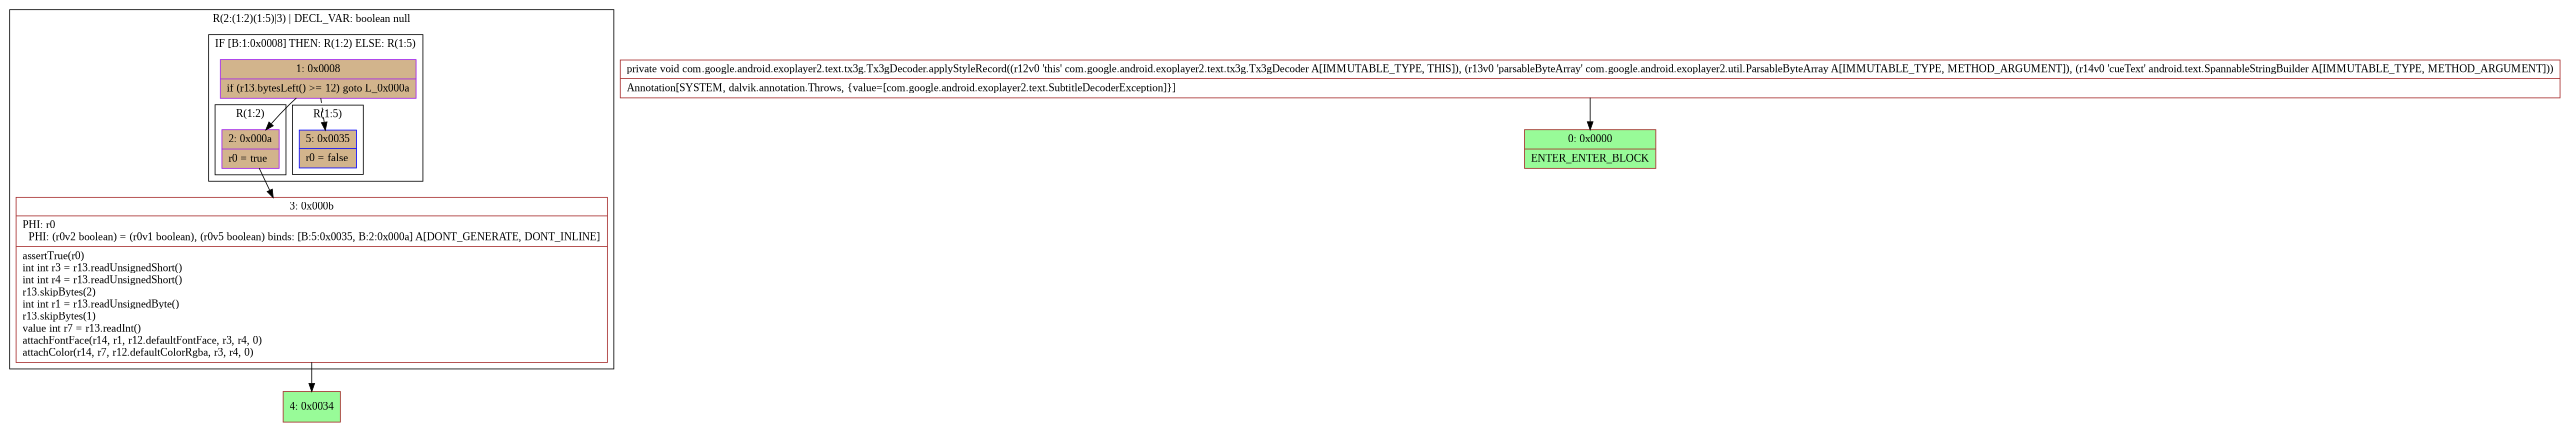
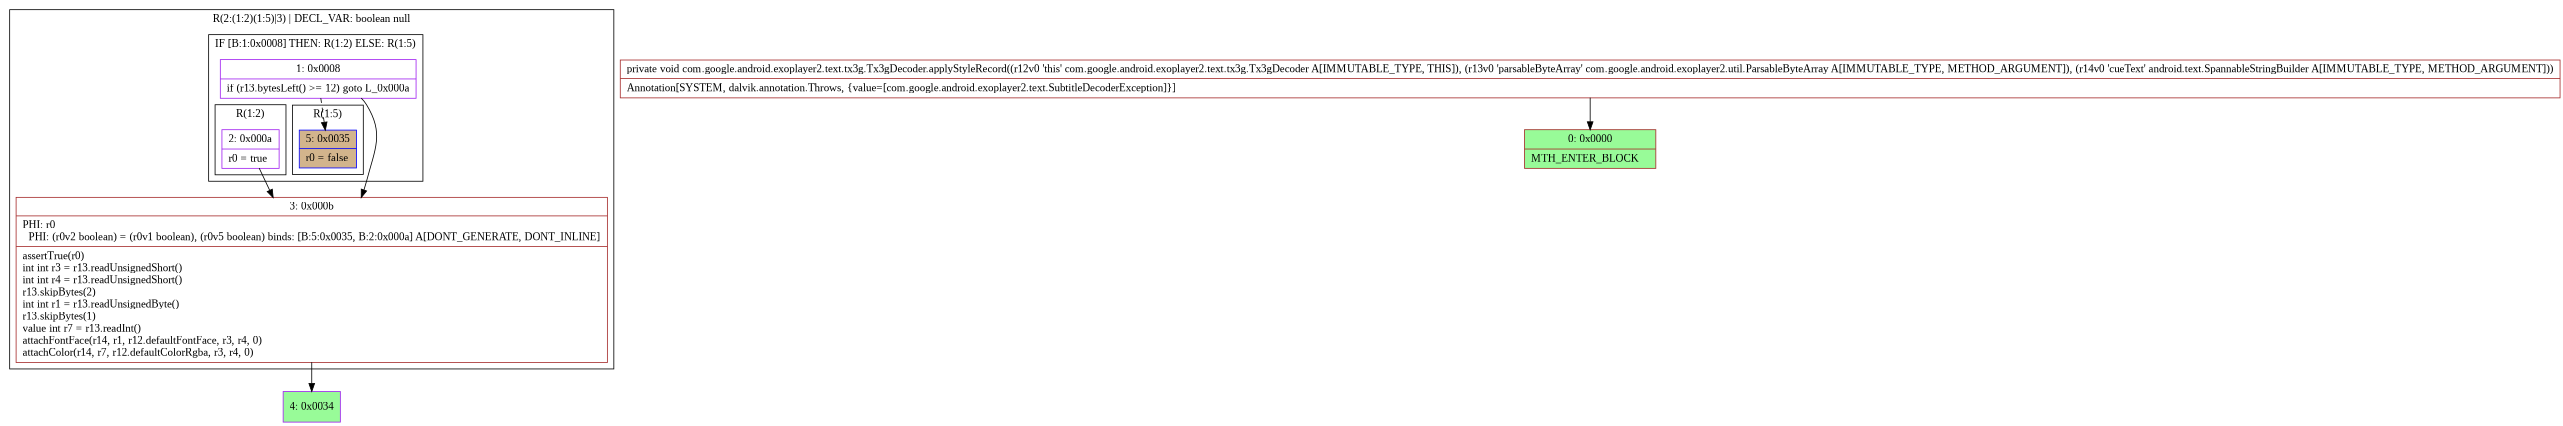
(318, 79) -> (318, 79)
(281, 113) -> (376, 143)
(251, 149) -> (251, 149)
(1590, 158) -> (1585, 158)
(312, 407) -> (312, 407)
